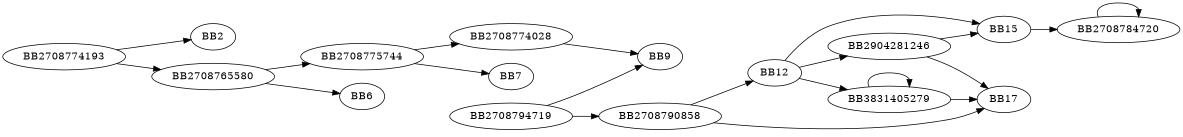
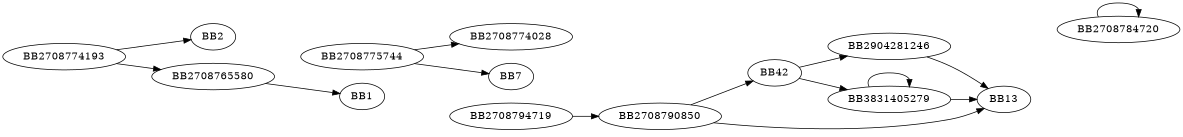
(1004, 29) -> none
(660, 57) -> none
(284, 67) -> none
(775, 73) -> (775, 73)
(362, 96) -> (362, 96)
(1004, 99) -> (1004, 99)
(660, 116) -> (660, 116)
